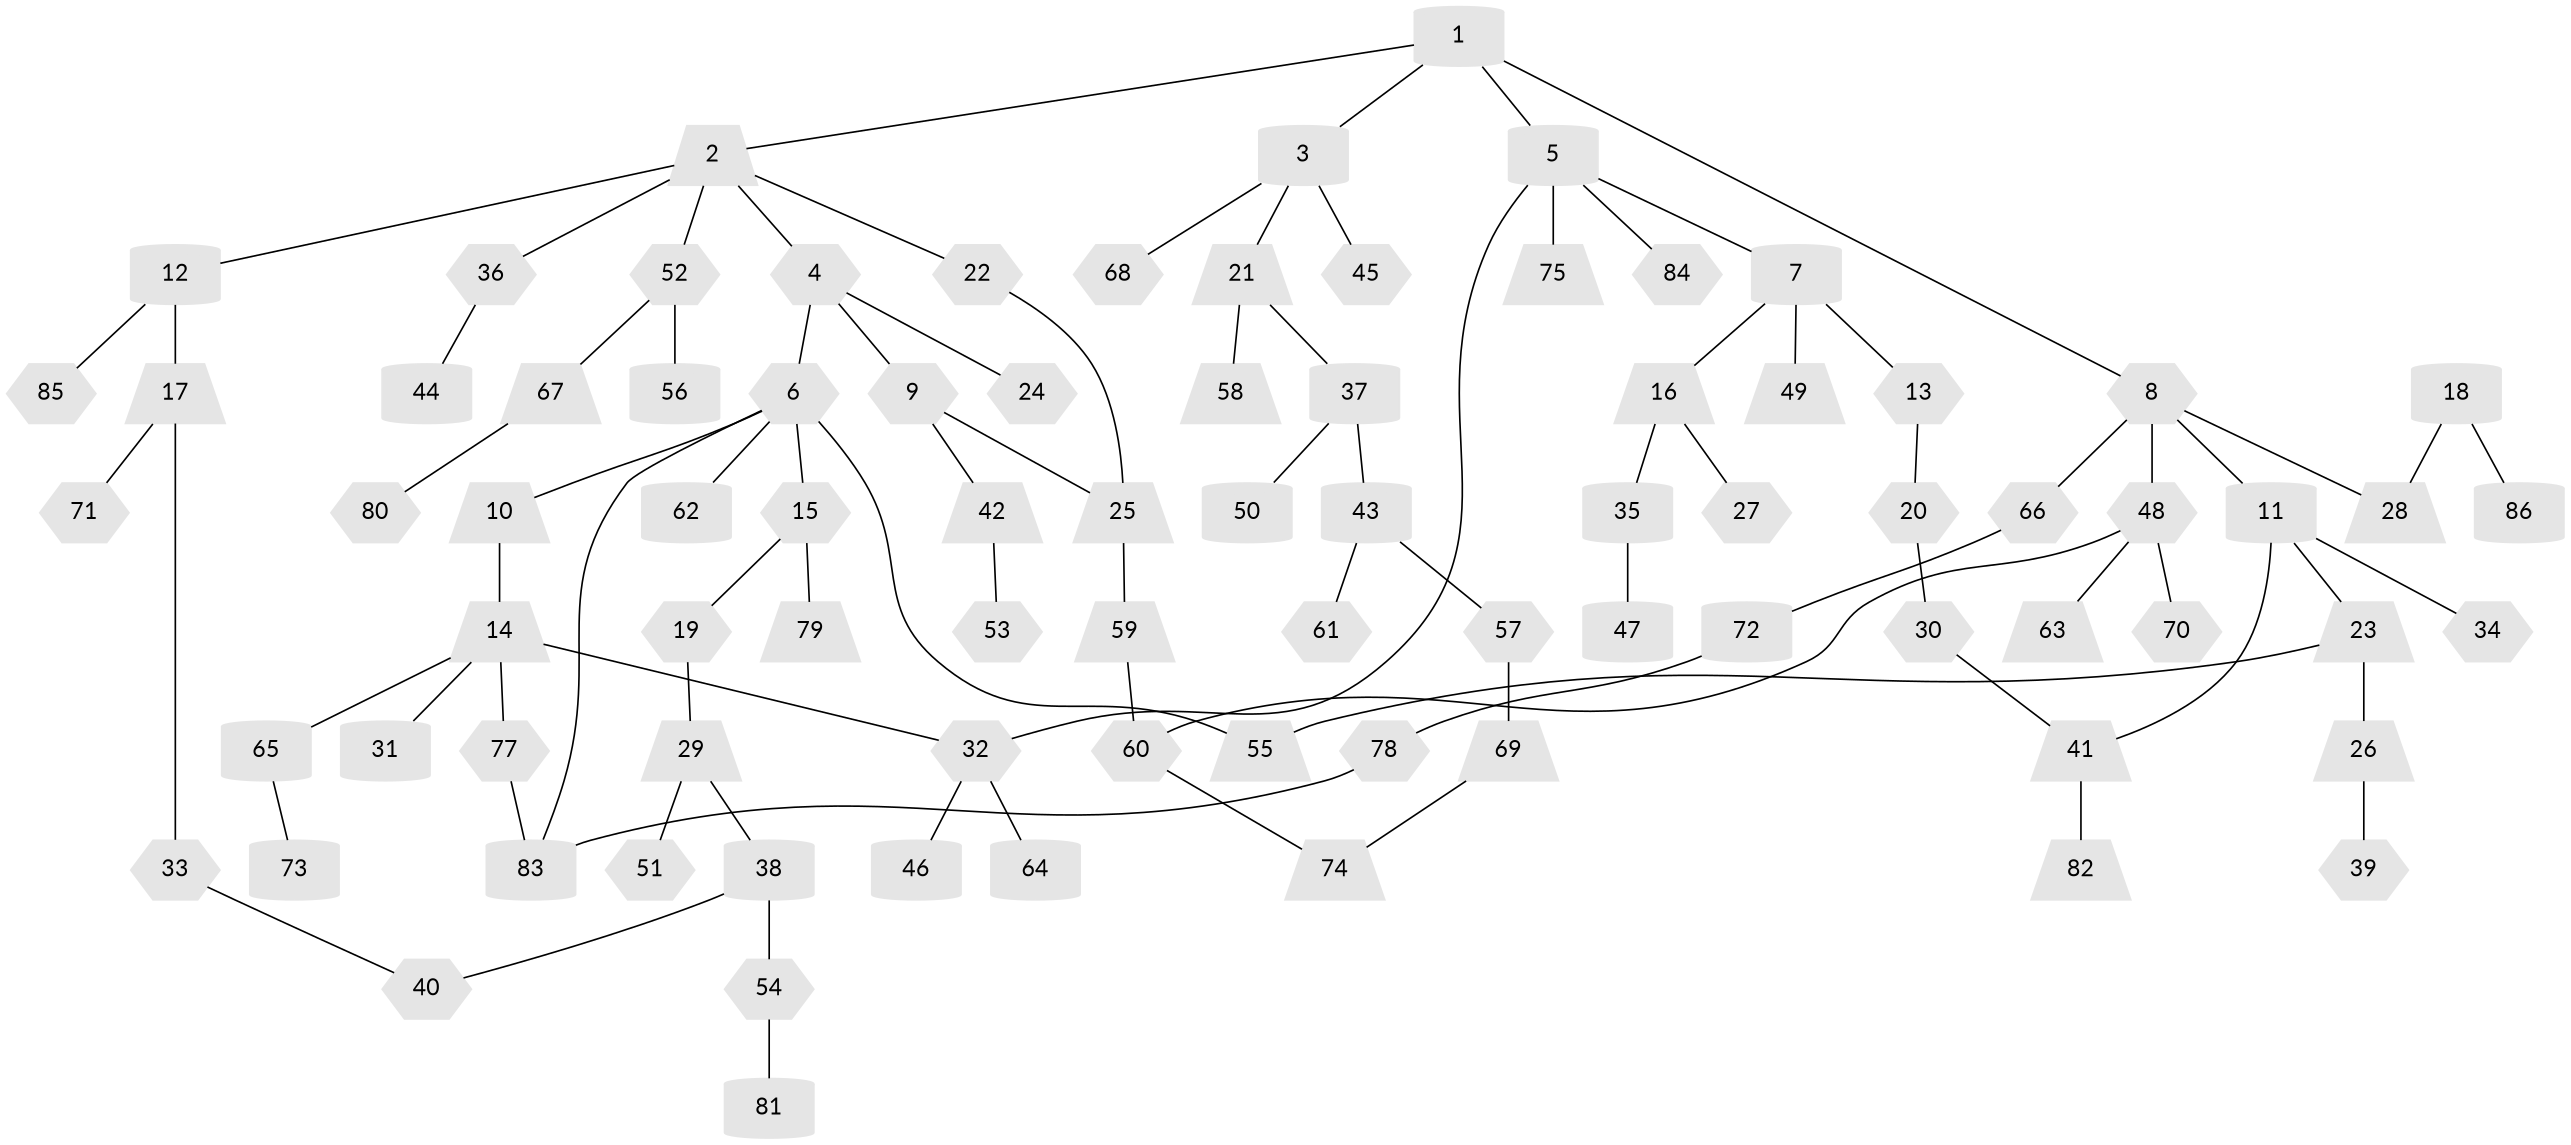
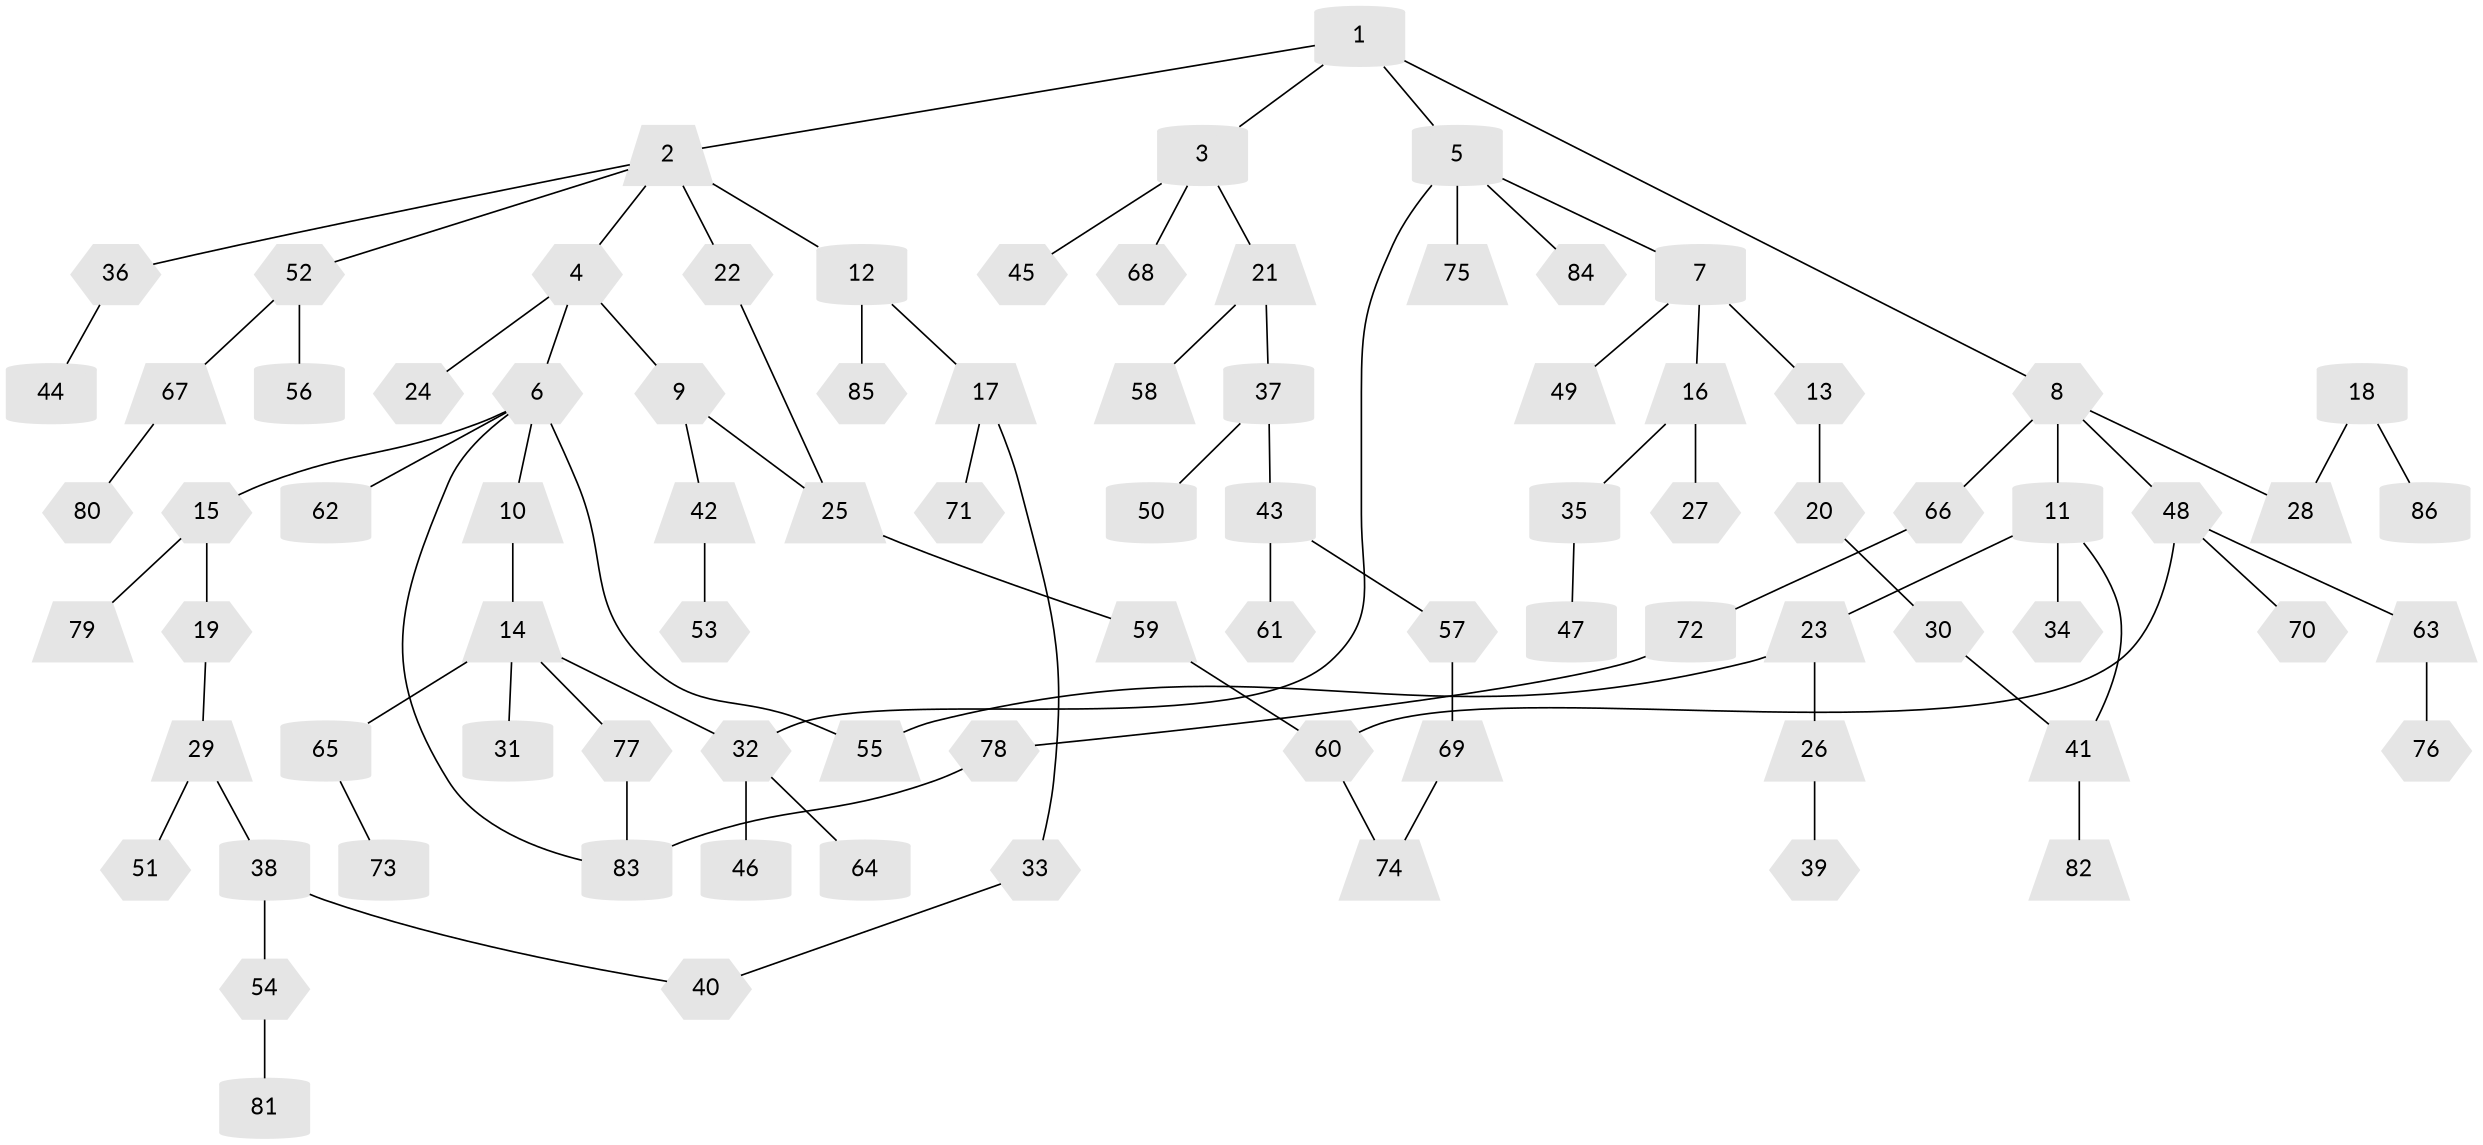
none -> (2427, 751)
